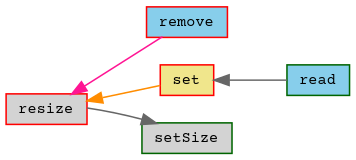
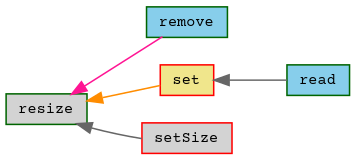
(187, 22) -> (187, 22)
(47, 109) -> (47, 109)
(115, 113) -> (117, 134)
(187, 138) -> (187, 138)
